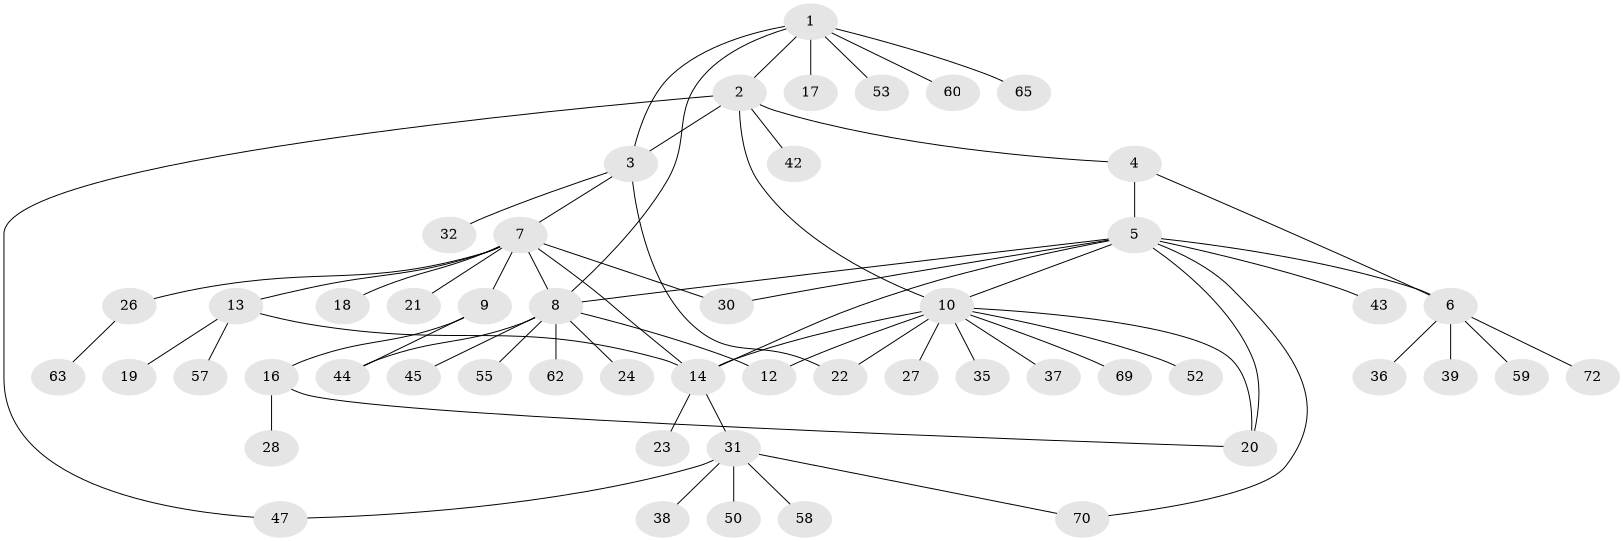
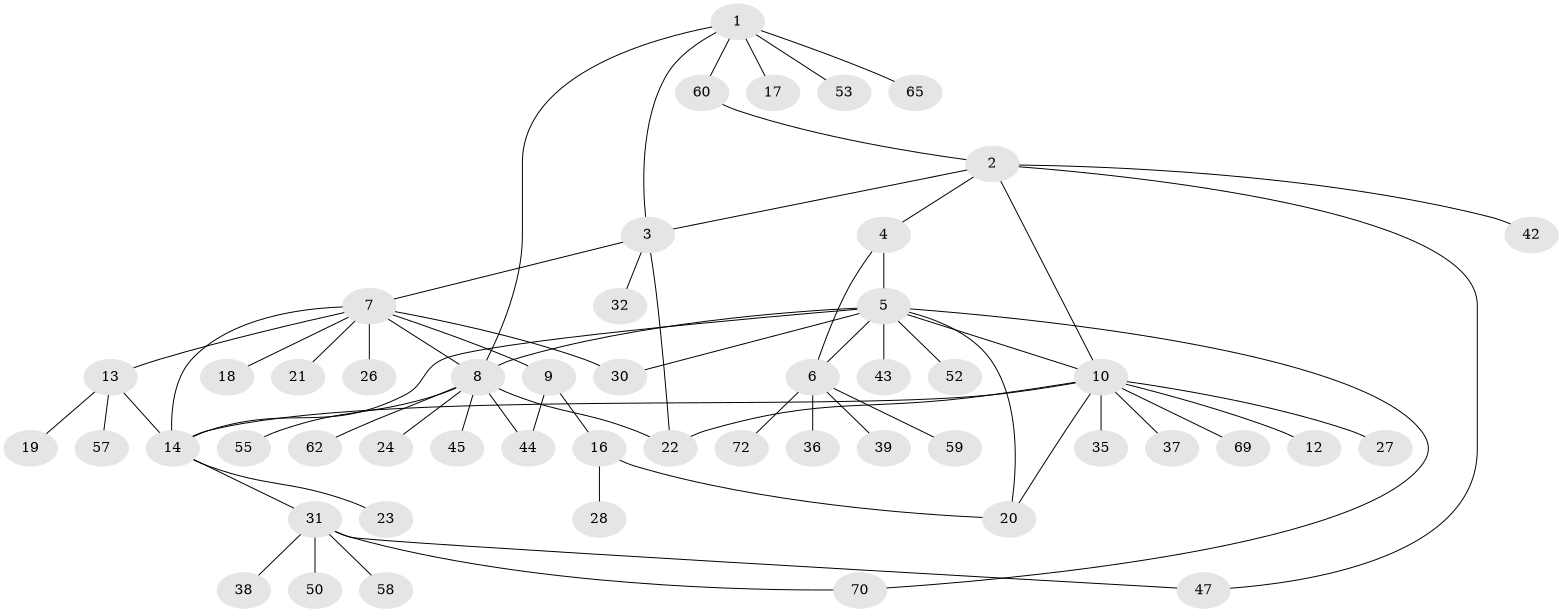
(775, 57) -> (843, 138)
(1075, 334) -> (919, 342)
(666, 337) -> (563, 410)
(58, 377) -> none
